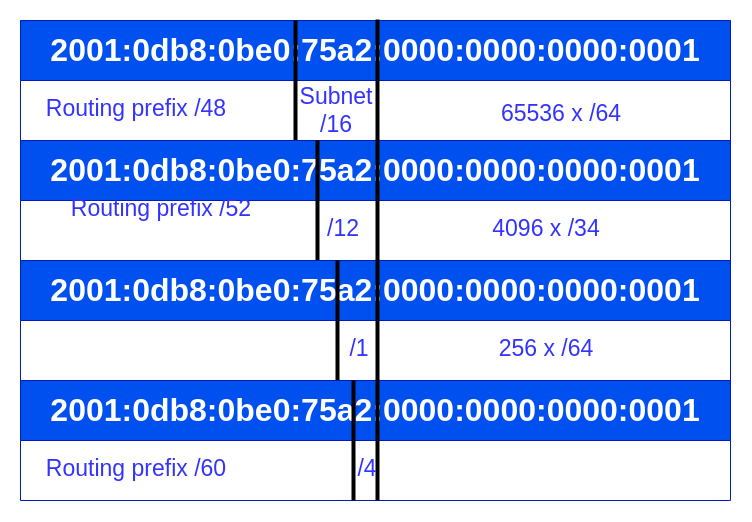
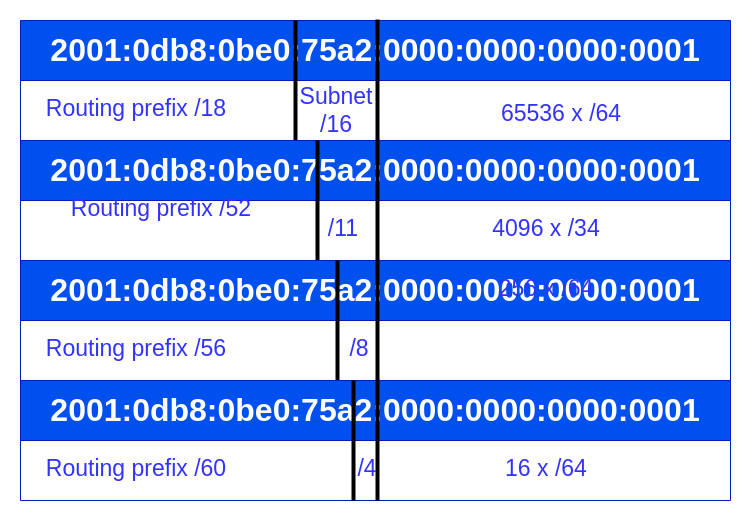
(137, 106) -> (137, 106)
(344, 229) -> (344, 229)
none -> (137, 346)
(547, 346) -> (547, 286)
(360, 349) -> (360, 349)
none -> (547, 466)
